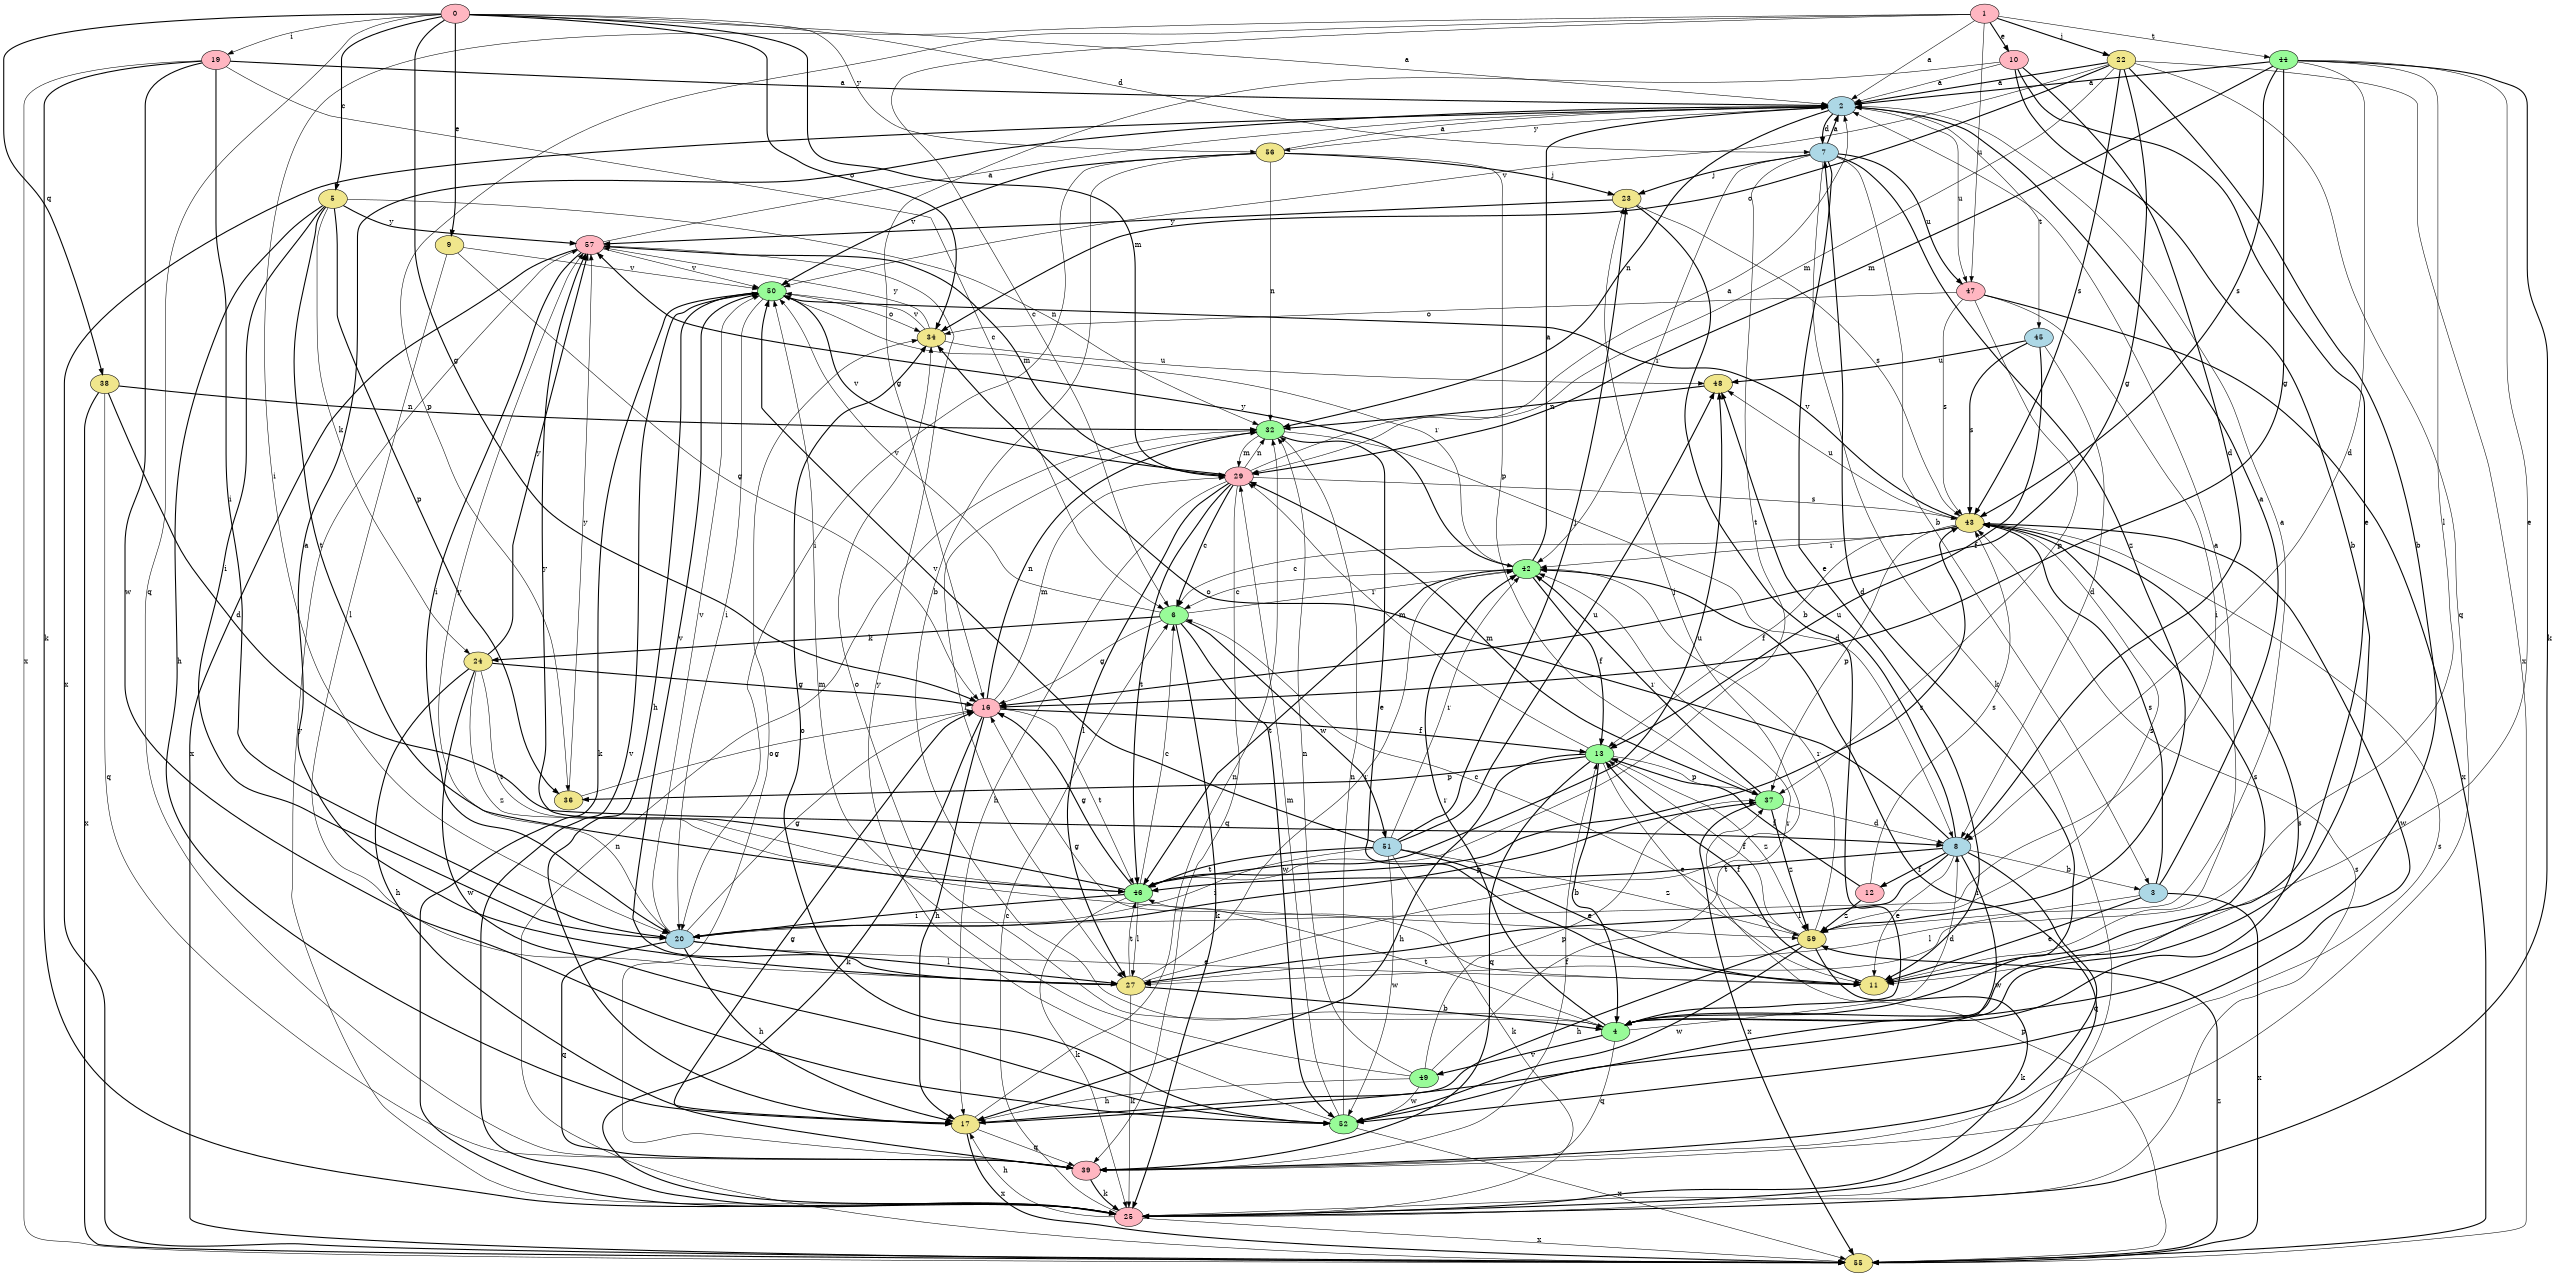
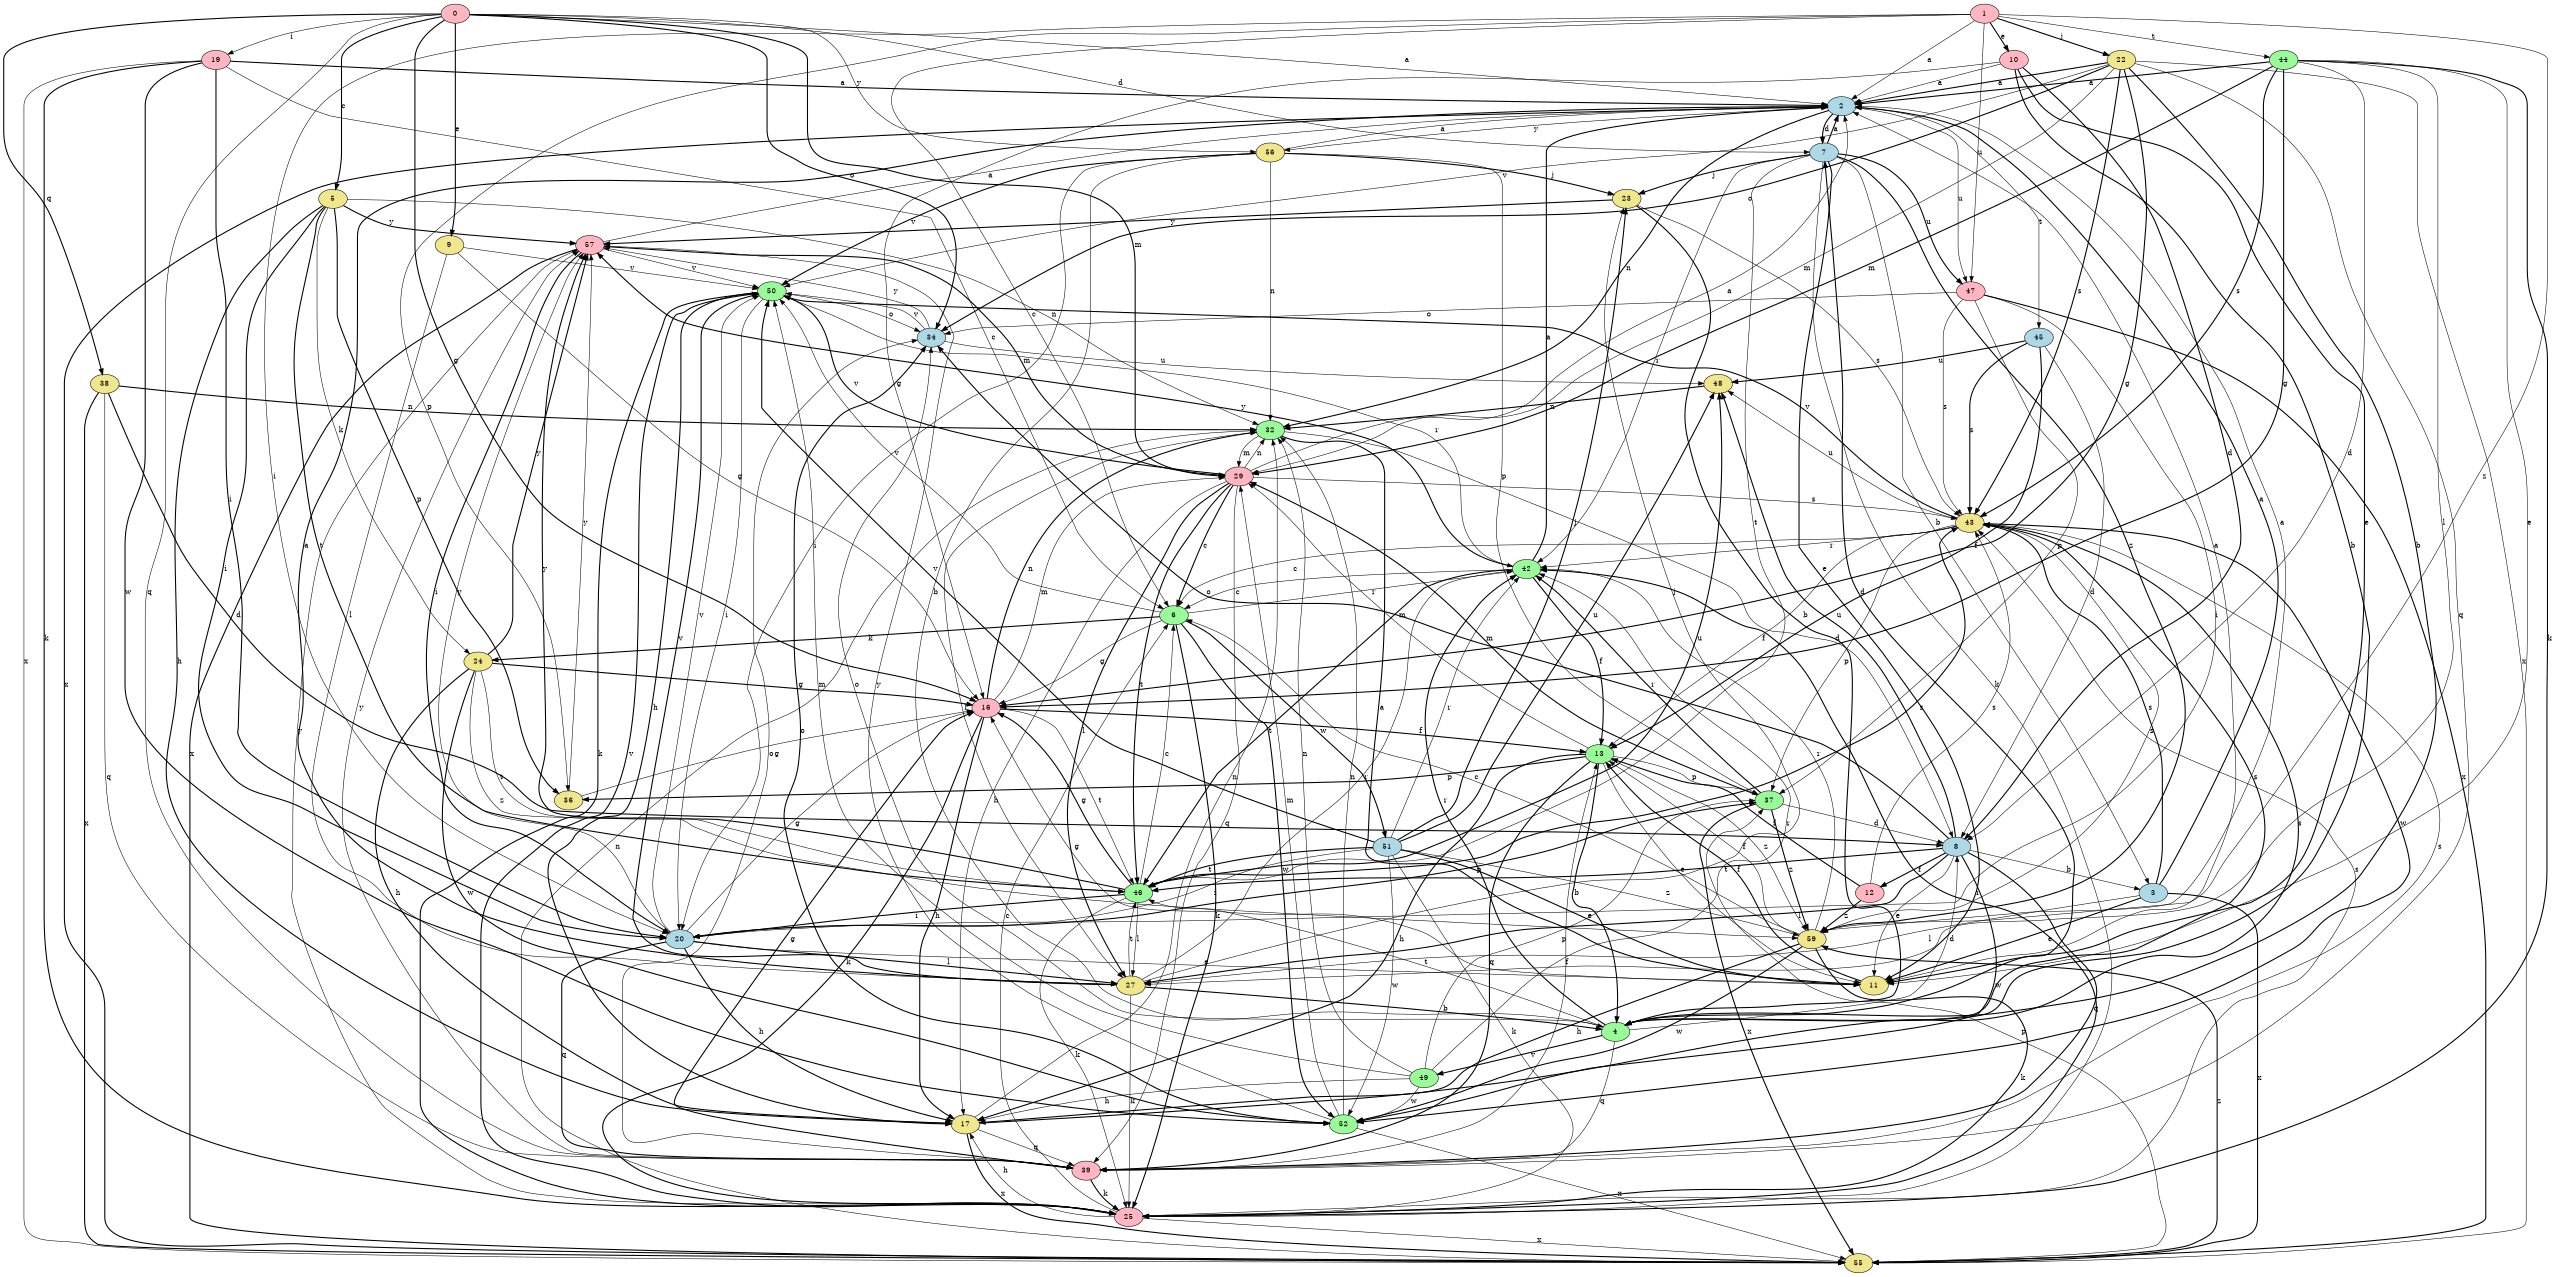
(931, 338) -> (931, 338)
none -> (2504, 431)
(1382, 708) -> (1382, 708)
none -> (397, 954)
